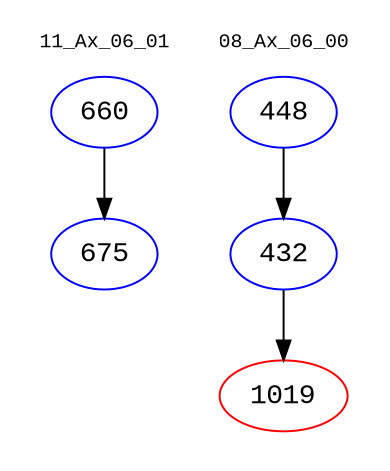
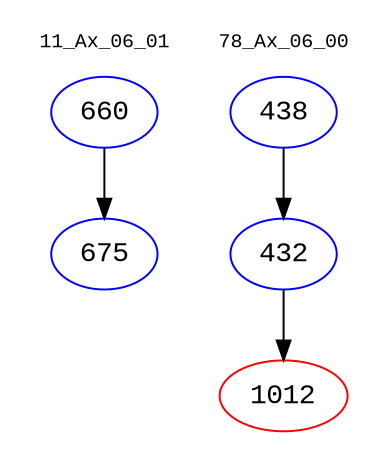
(285, 42) -> (285, 42)
(284, 112) -> (284, 112)
(284, 396) -> (284, 396)
